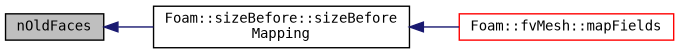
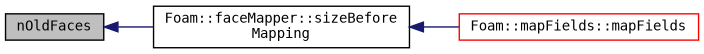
(282, 27) -> (282, 27)
(566, 27) -> (579, 27)
